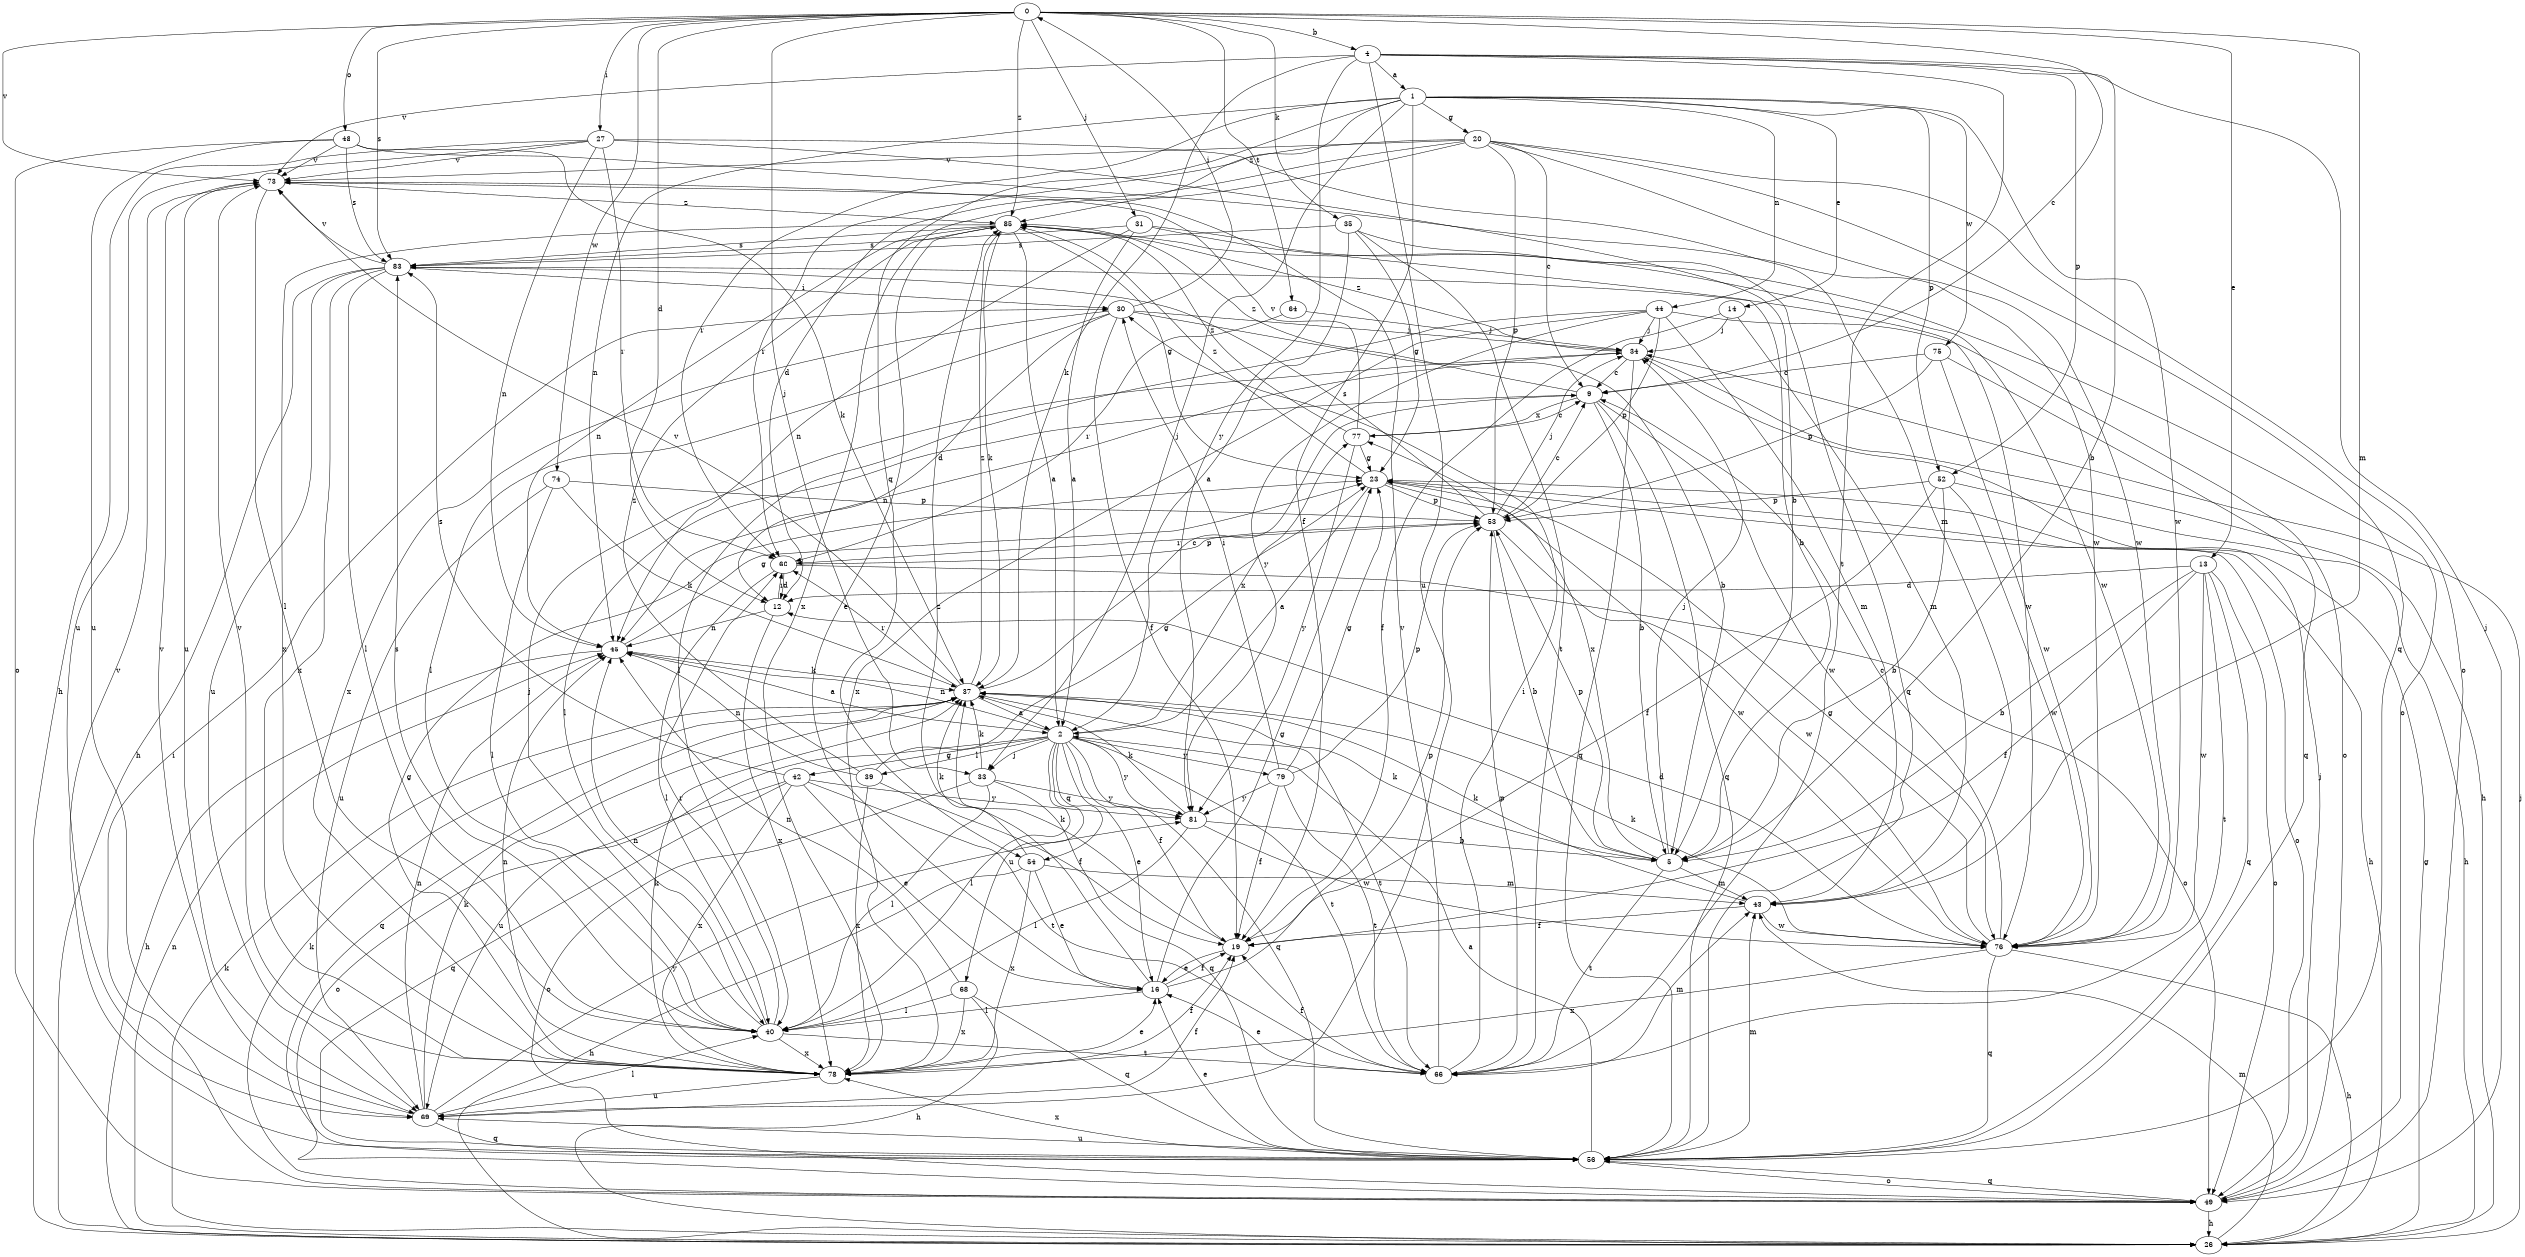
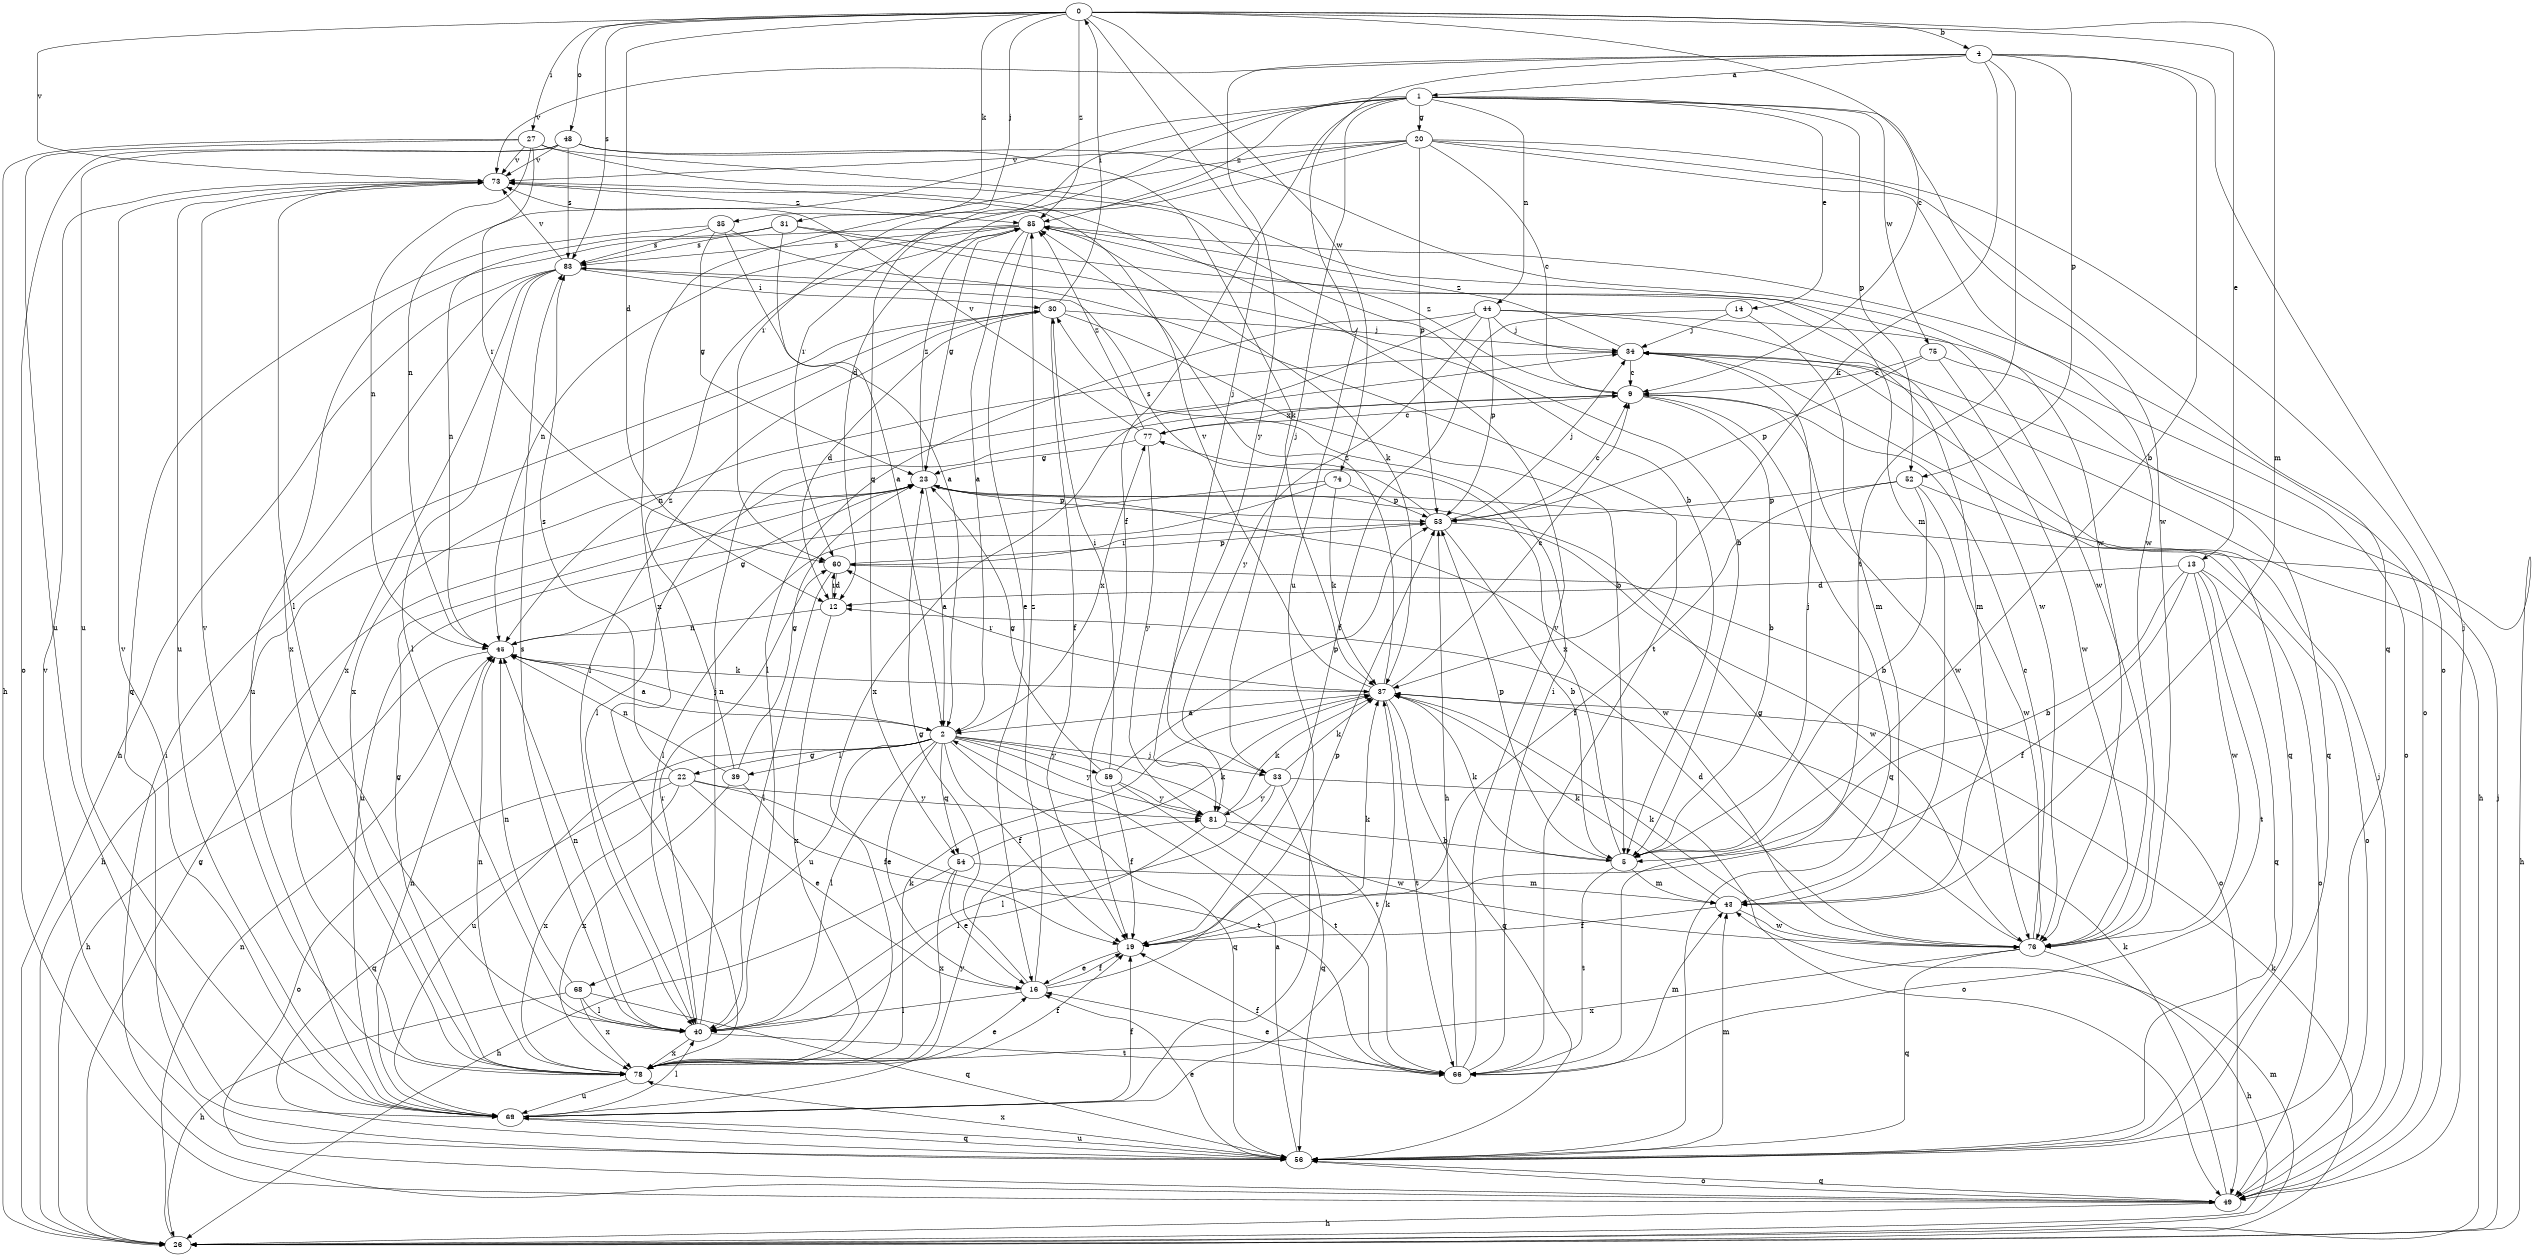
(1293, 309) -> none
(797, 777) -> (682, 777)
(1281, 777) -> (1109, 777)
(1502, 799) -> (1447, 799)
